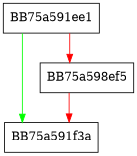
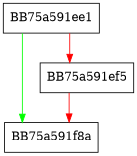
(87, 78) -> (87, 78)
(51, 137) -> (51, 137)
